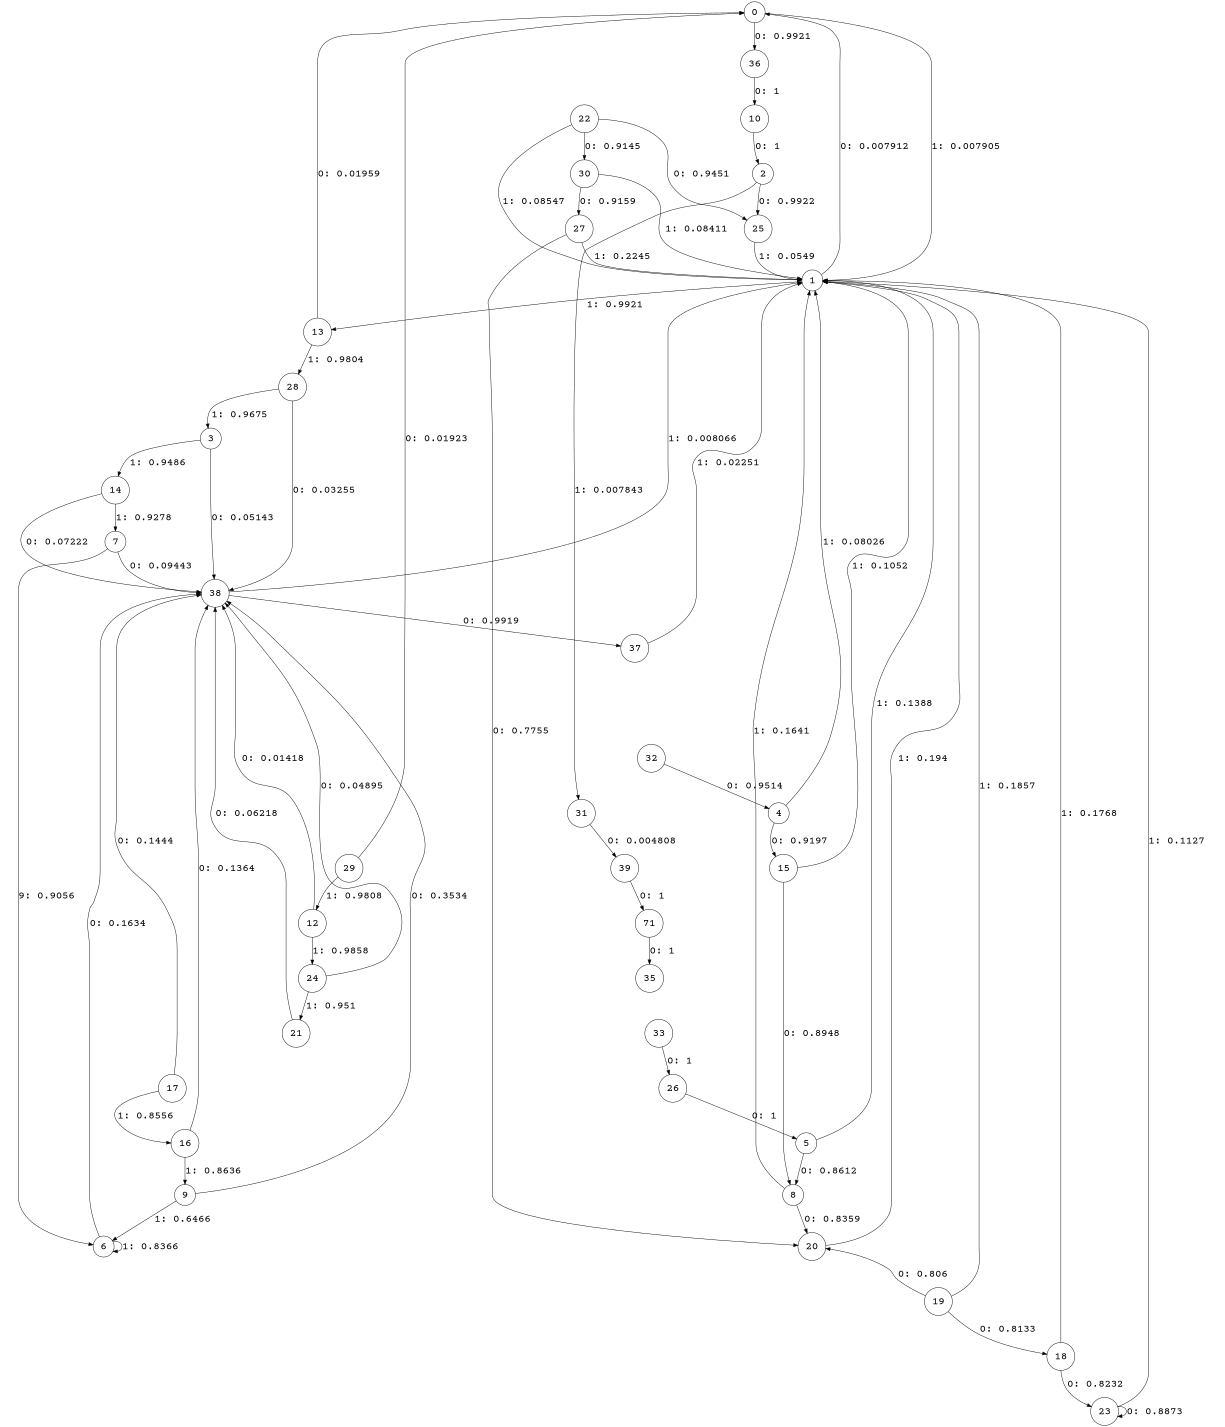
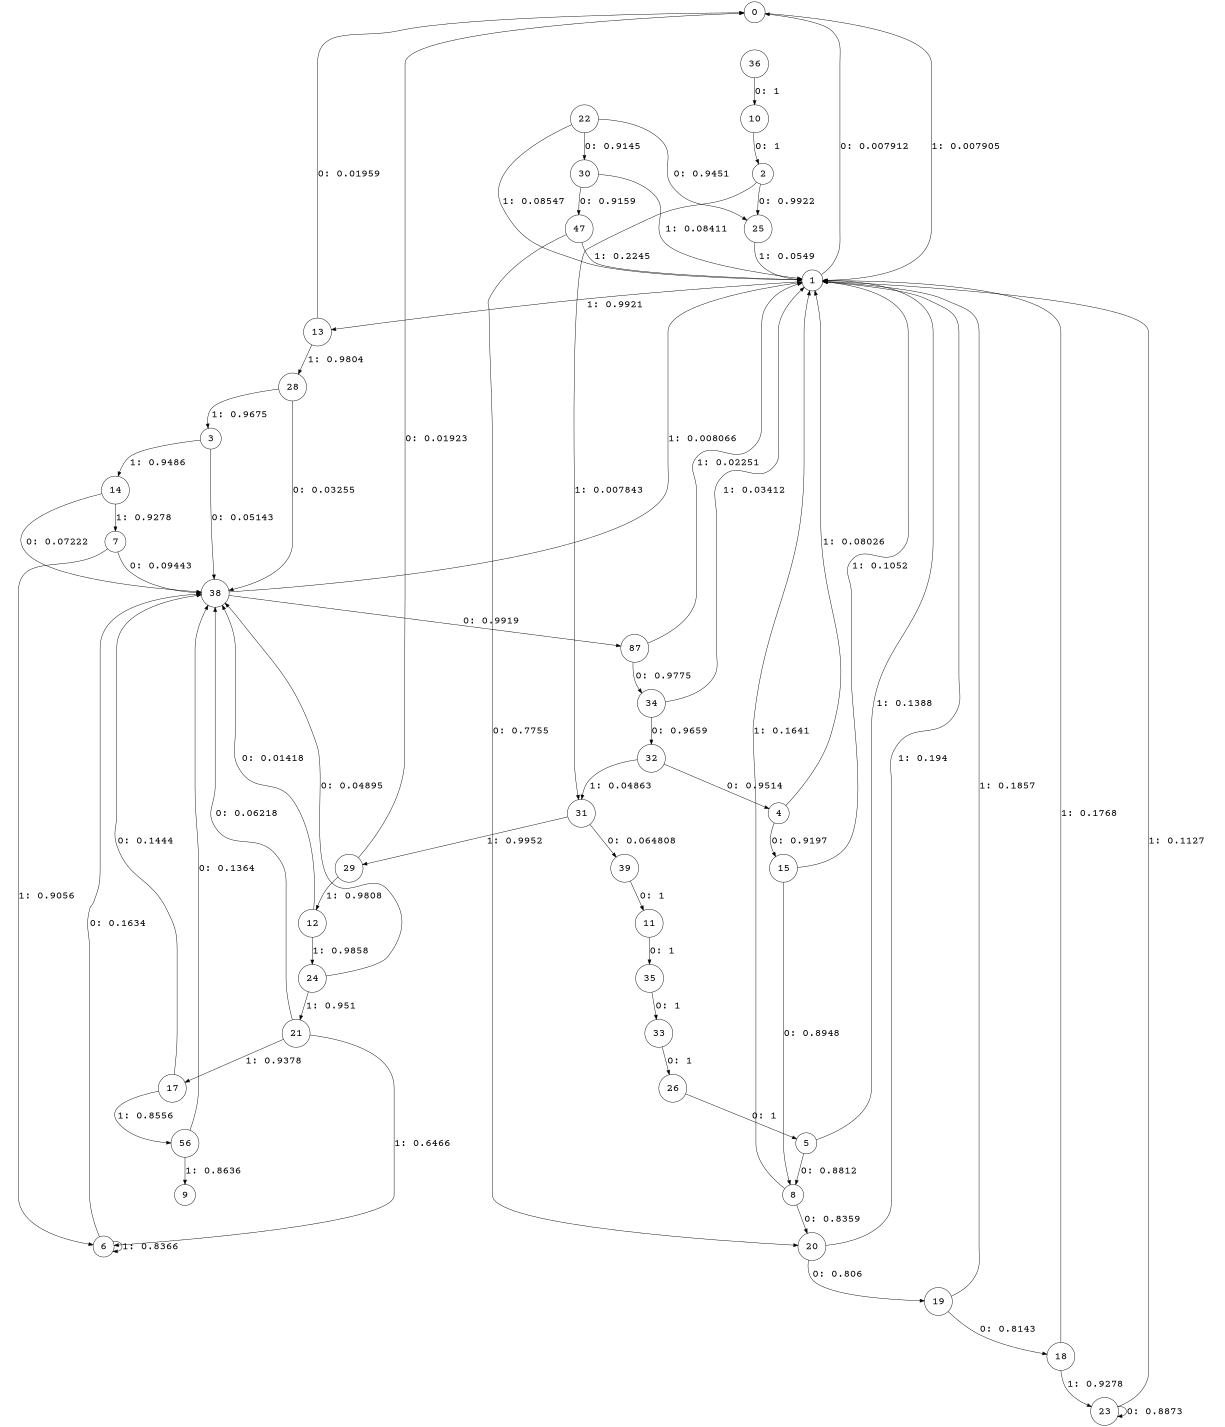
(755, 34) -> none
(579, 229) -> (579, 229)
(635, 648) -> (635, 648)
none -> (651, 703)
none -> (604, 769)
none -> (467, 840)
(648, 841) -> (648, 841)
(56, 896) -> (56, 896)
(649, 923) -> (649, 923)
(411, 931) -> none
none -> (654, 1004)
none -> (236, 1060)
(185, 1143) -> (185, 1143)
(838, 1171) -> (838, 1171)
(146, 1220) -> (366, 1212)
(882, 1265) -> (854, 1295)
(1017, 1329) -> (1017, 1329)
(1105, 1384) -> (1105, 1384)
